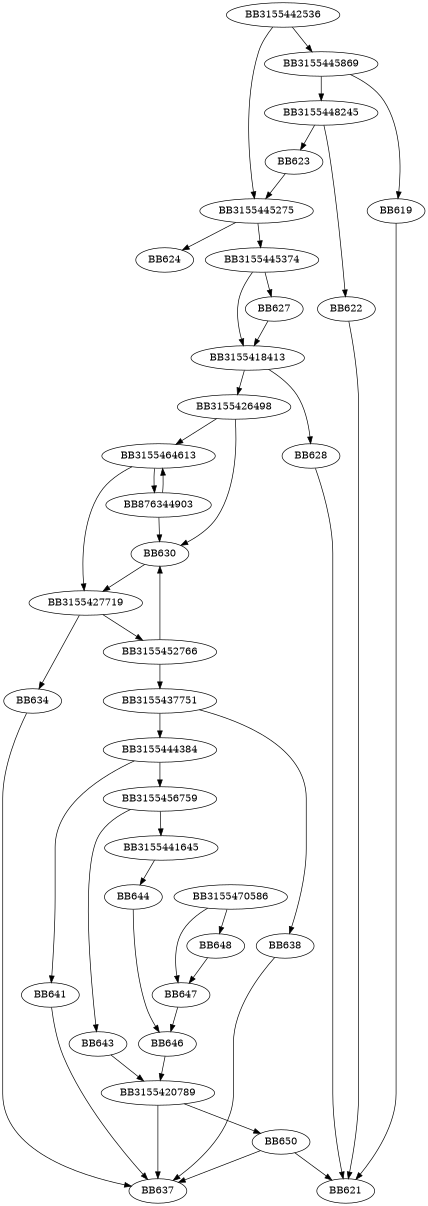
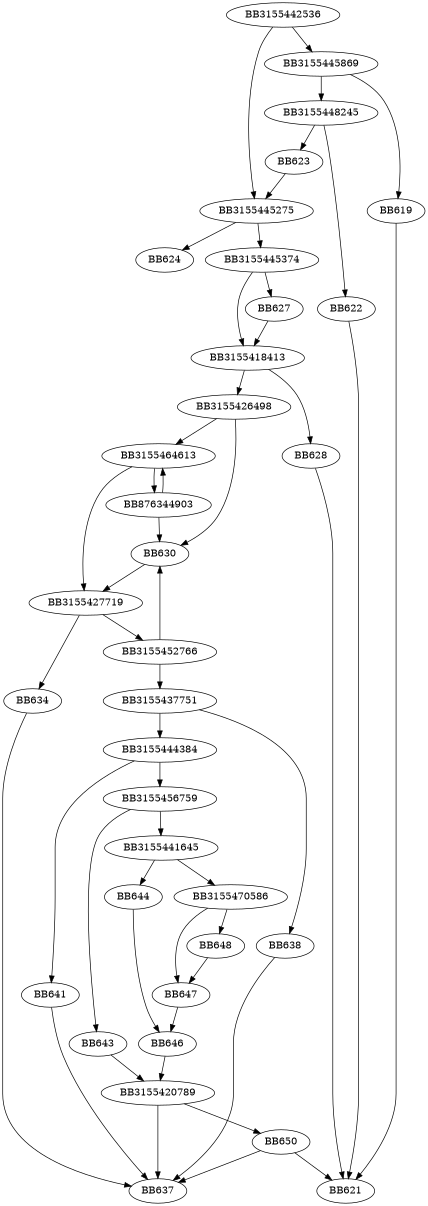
none -> (193, 871)
